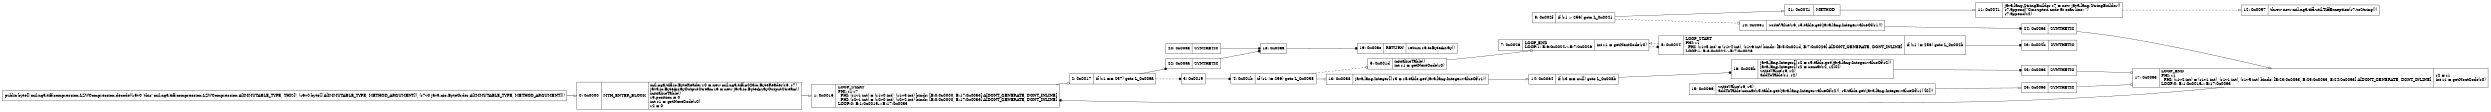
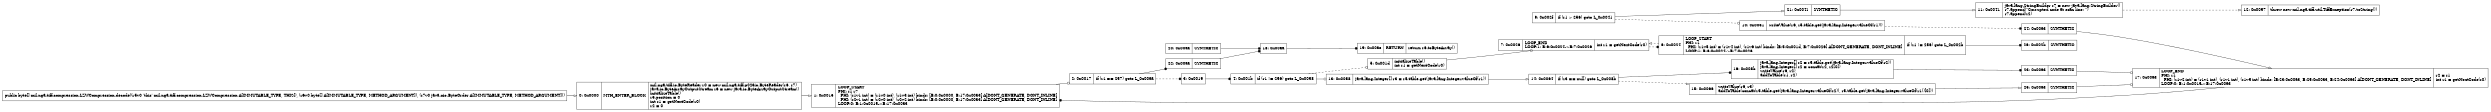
(1826, 10) -> (1826, 10)
(1952, 28) -> (1952, 28)
none -> (1652, 82)
